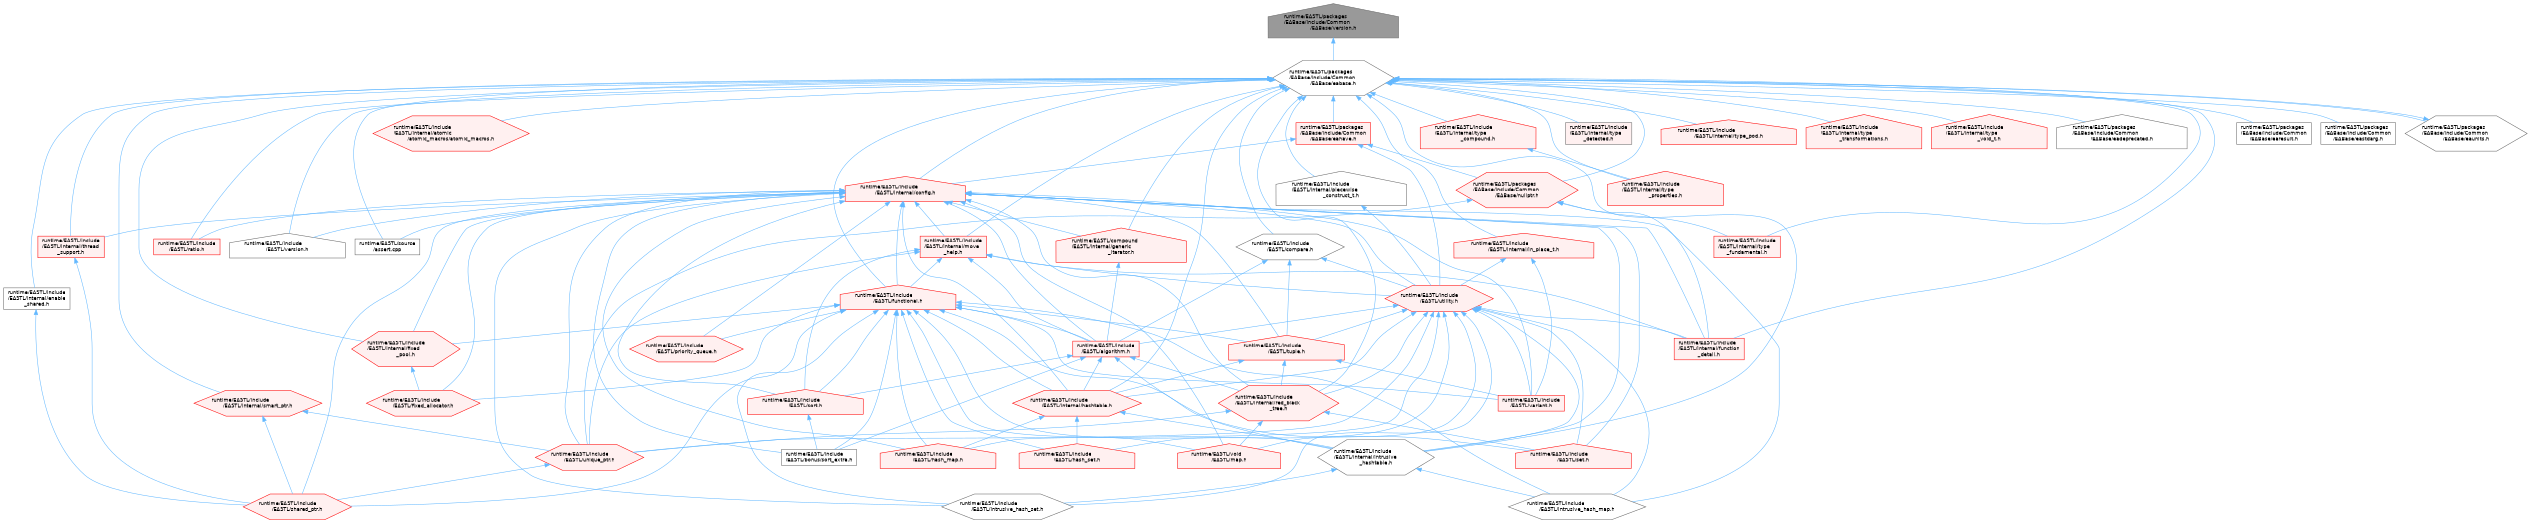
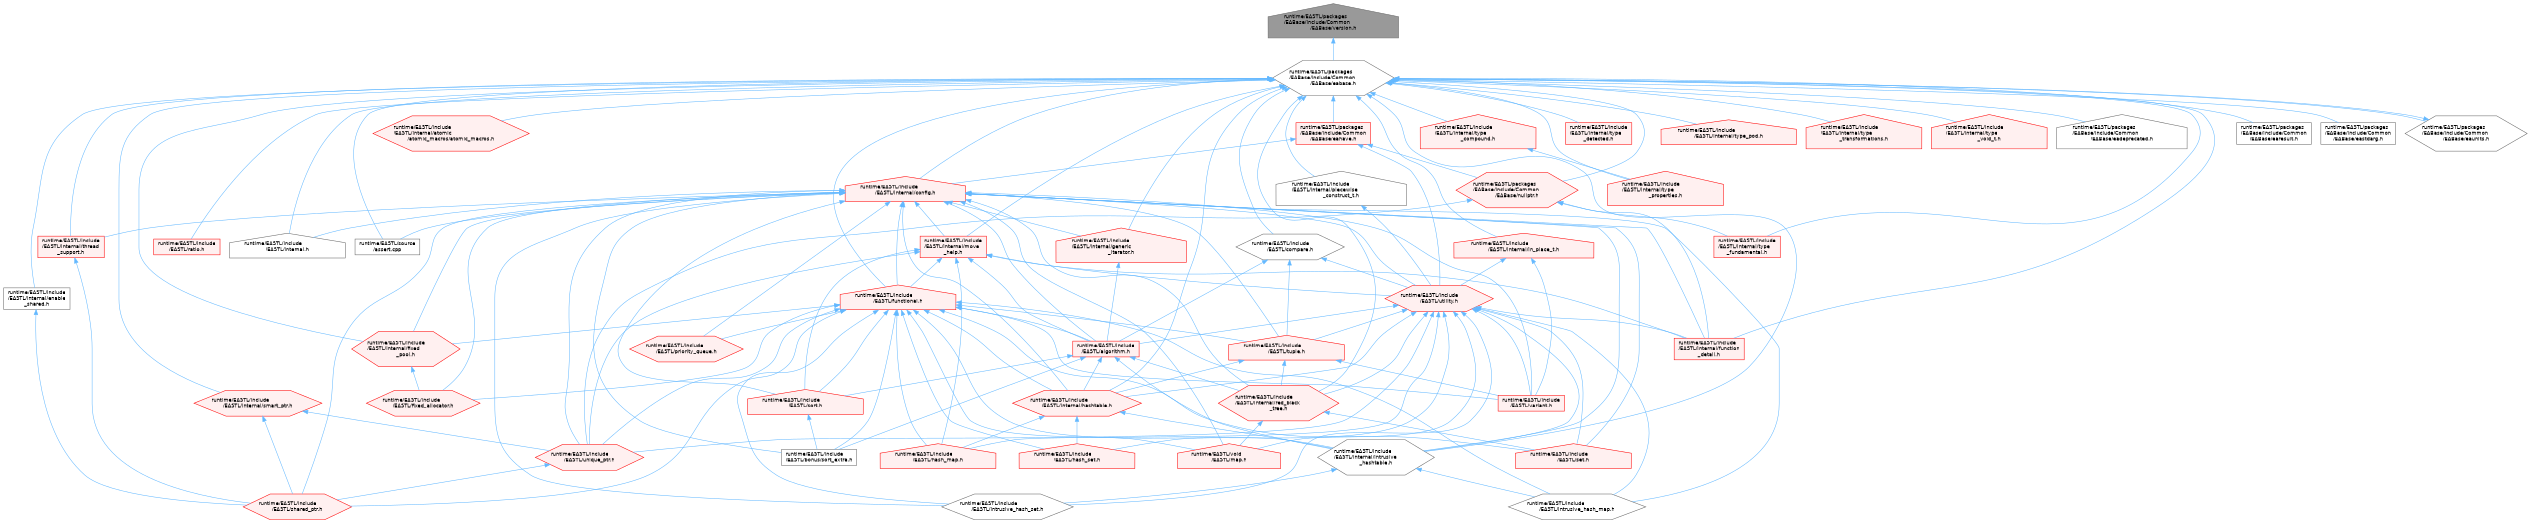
(1599, 134) -> (1599, 134)
(517, 199) -> none
(287, 247) -> (287, 247)
(1121, 247) -> (1121, 247)
(605, 338) -> (960, 350)
(930, 432) -> (722, 378)
